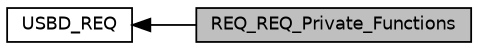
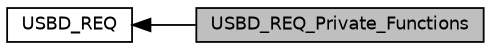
(334, 25) -> (340, 25)
